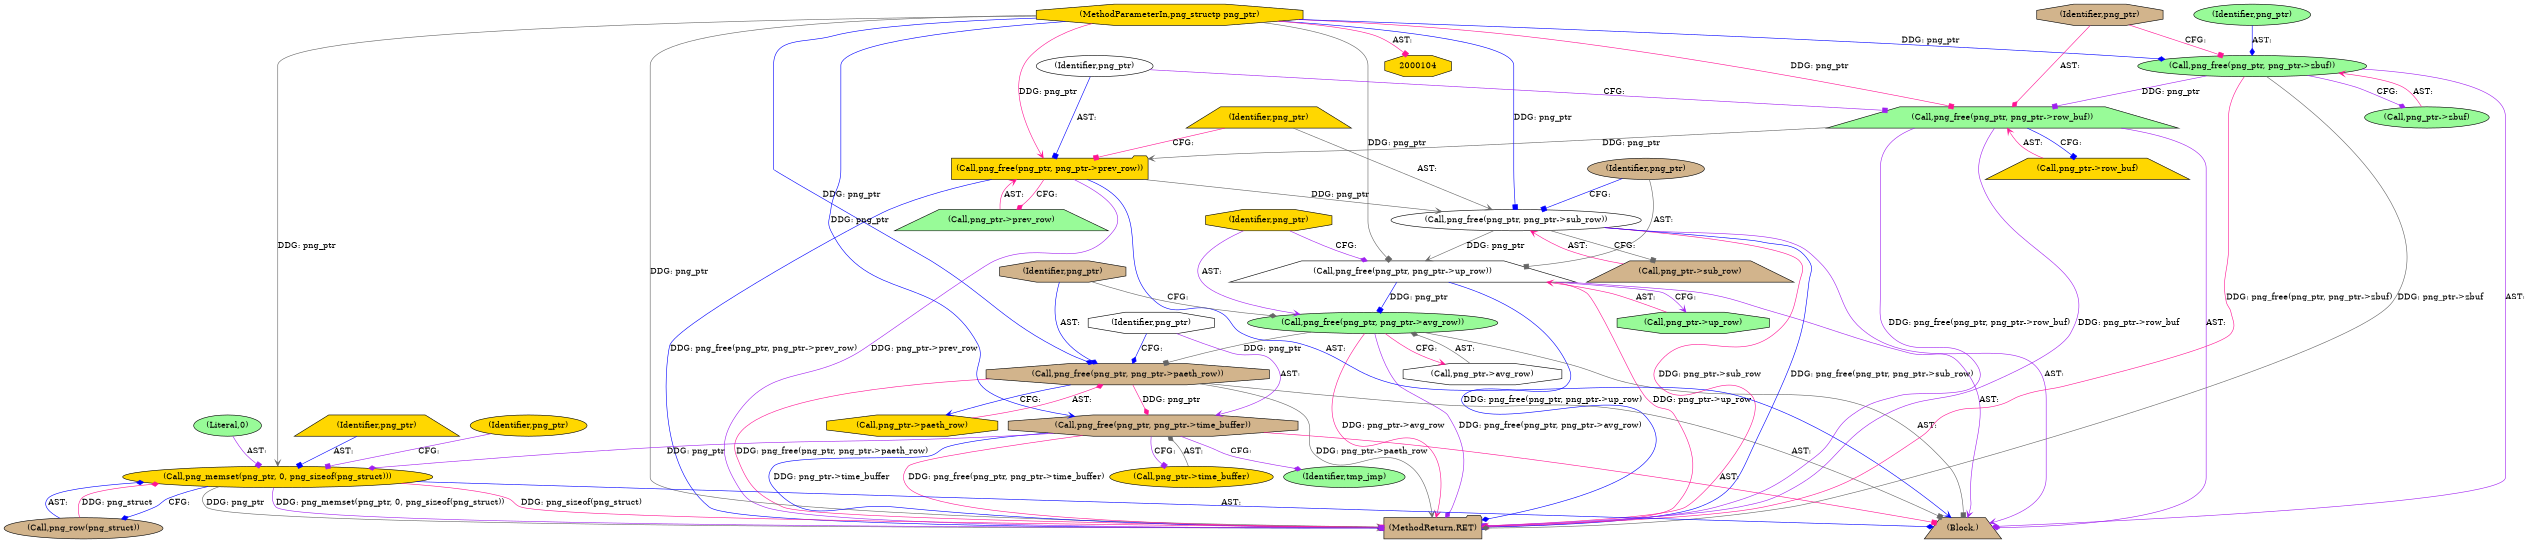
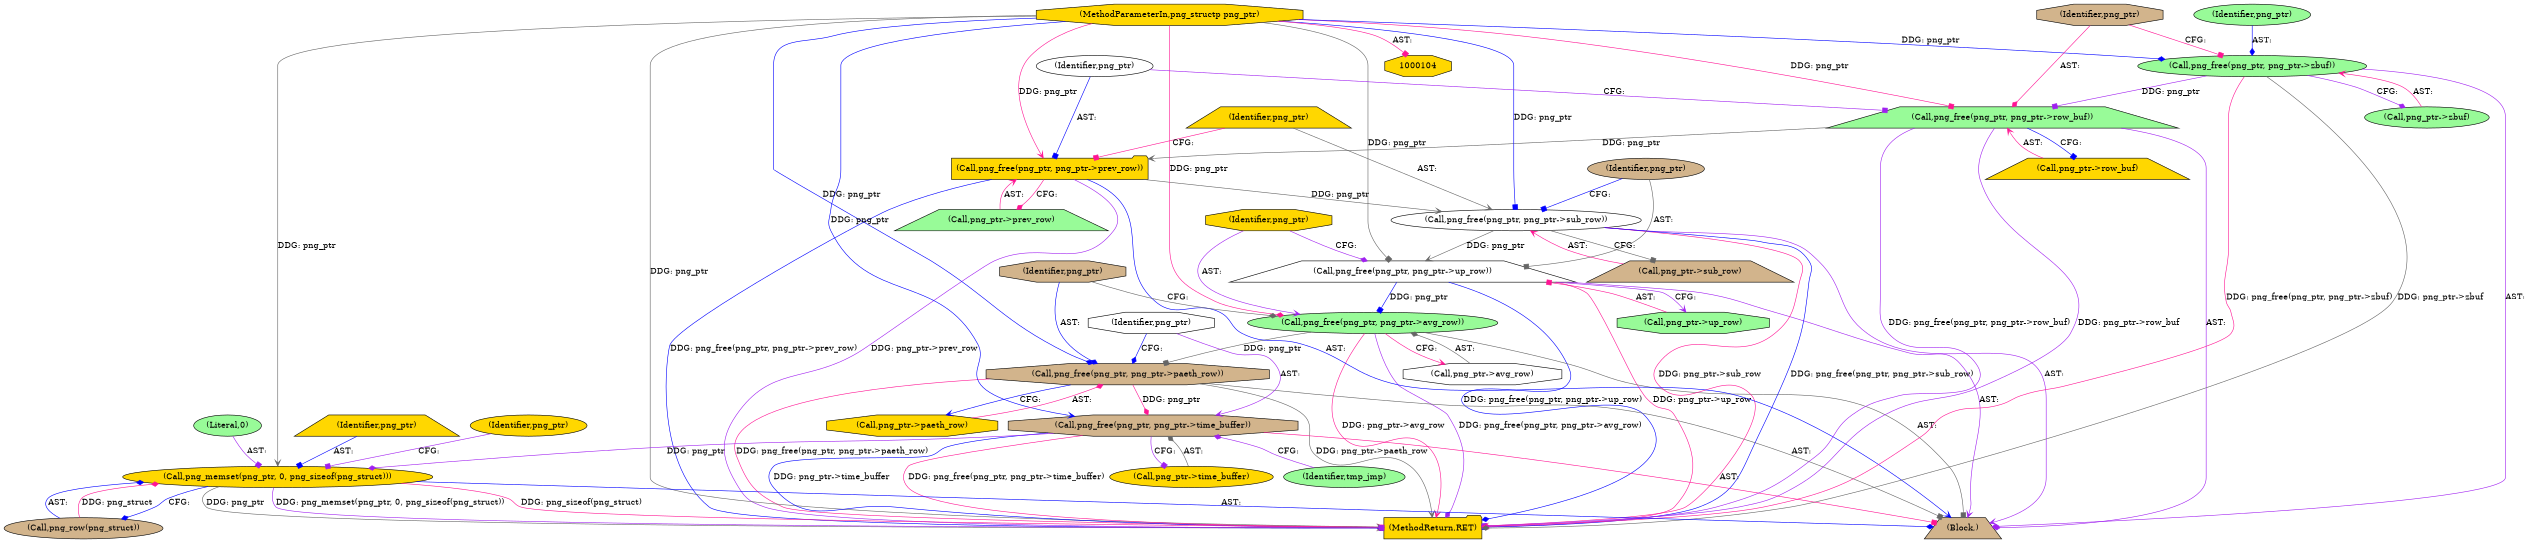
(1418, 66) -> (1418, 66)
none -> (1170, 206)
(1611, 293) -> (1611, 293)
(1236, 457) -> (1268, 451)
(1433, 528) -> (1433, 528)
